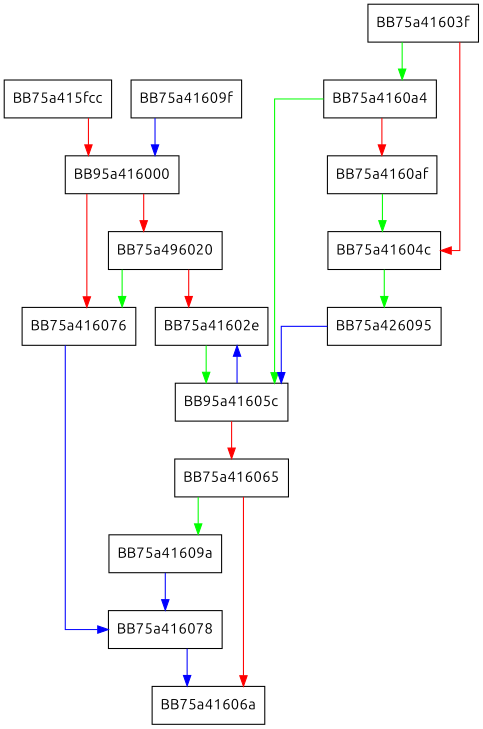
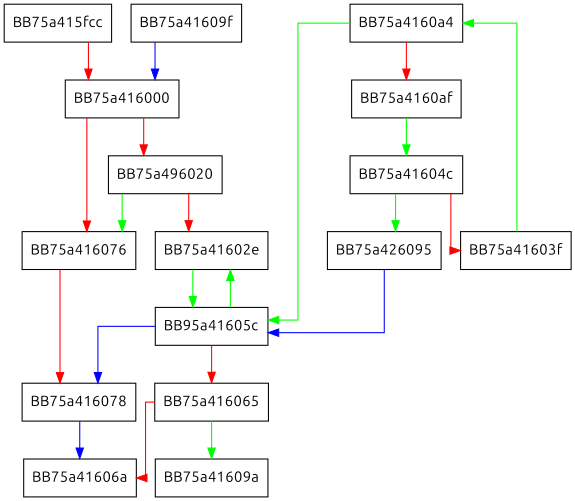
(460, 151) -> (451, 223)
(122, 175) -> (122, 99)
(237, 370) -> (230, 294)
(65, 504) -> (60, 321)
(165, 586) -> (103, 326)
